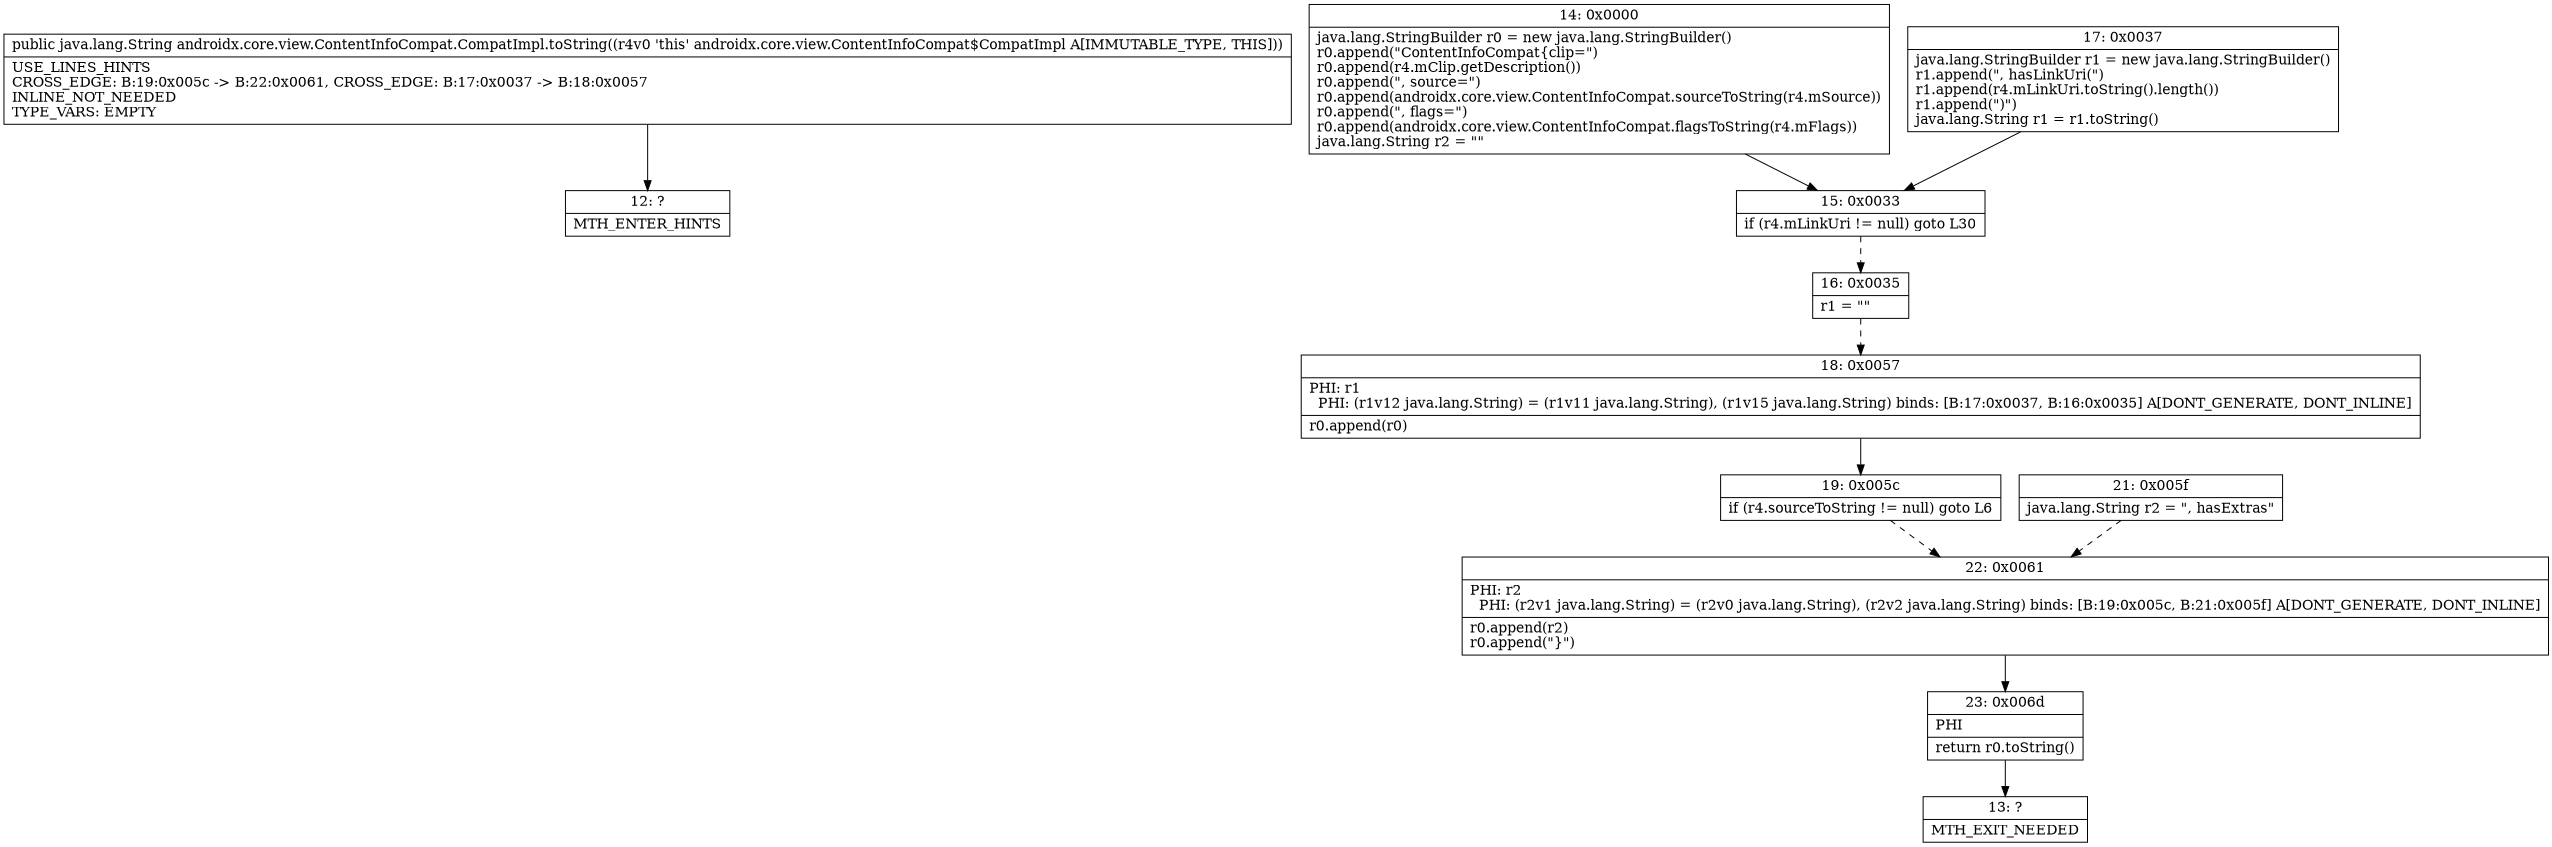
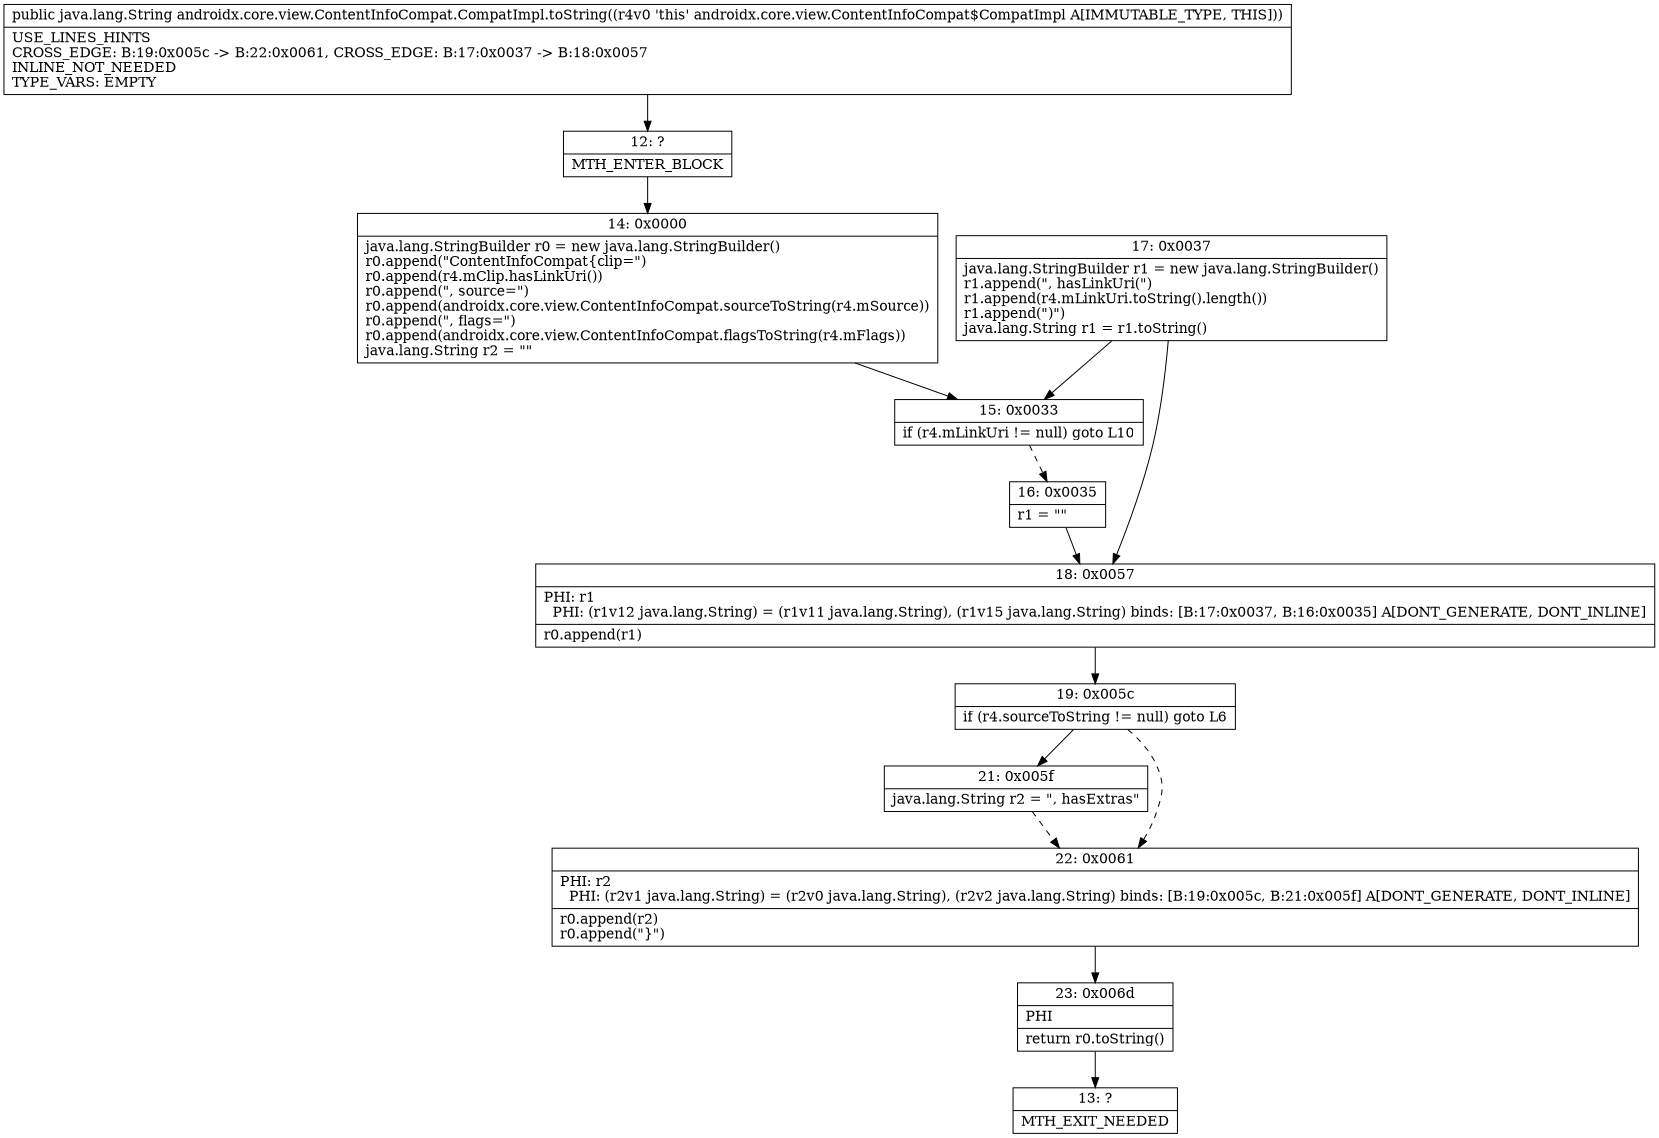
(1449, 68) -> (484, 277)
none -> (648, 190)
(648, 224) -> (648, 165)
(1861, 224) -> (1019, 433)
(1861, 332) -> (1071, 541)
(1359, 426) -> (593, 635)
none -> (1152, 450)
none -> (1059, 744)
